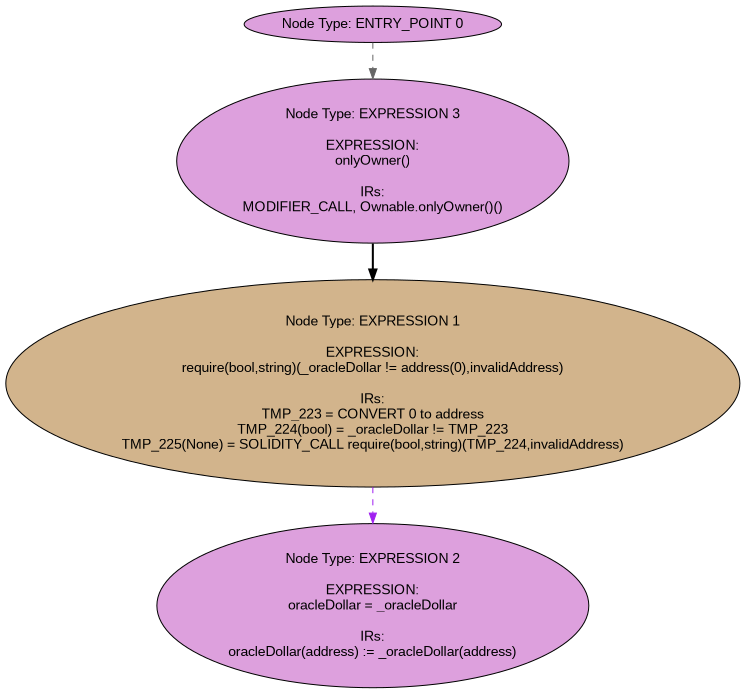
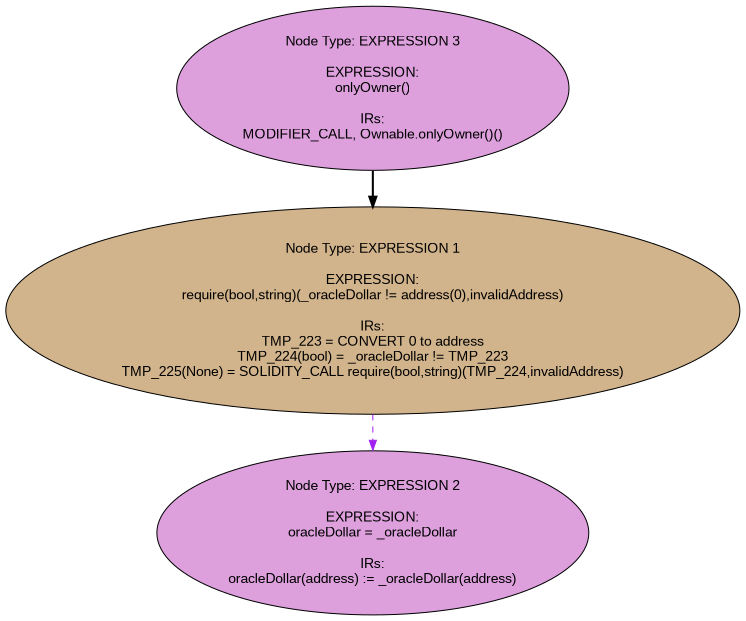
(373, 24) -> none
